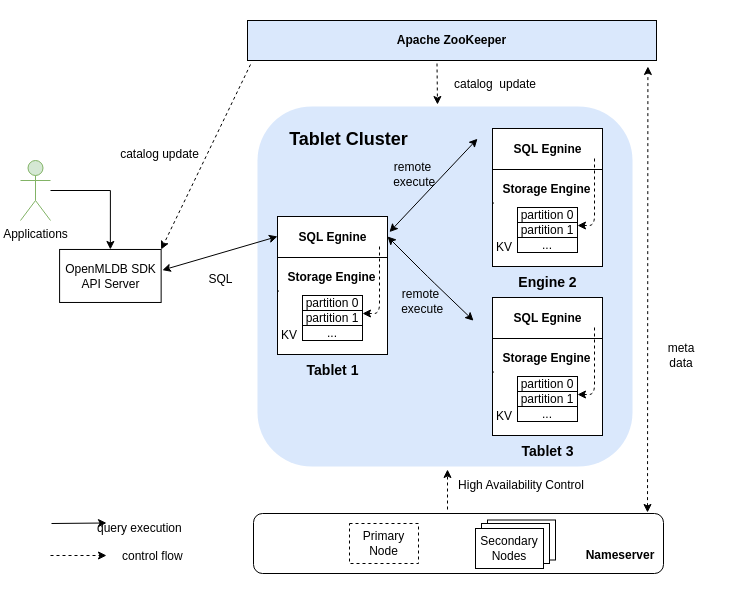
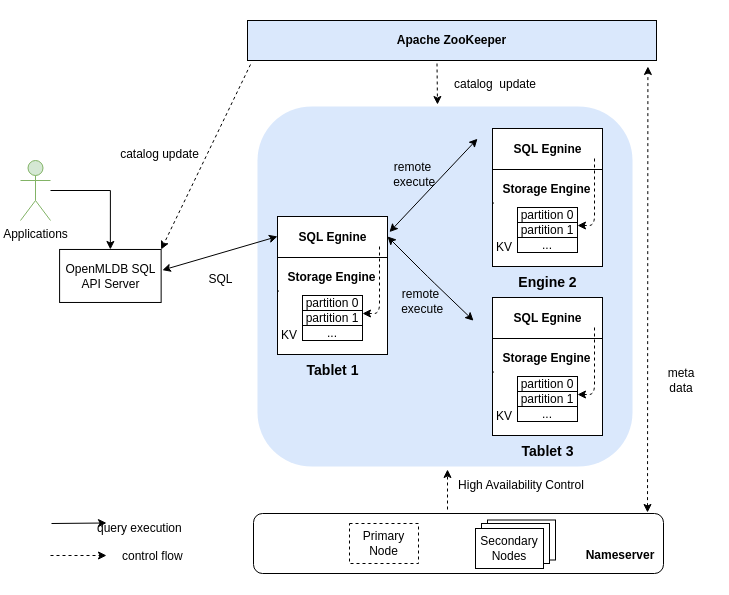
(349, 140) -> none
(111, 277) -> (111, 277)
(682, 356) -> (682, 381)
